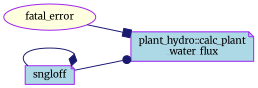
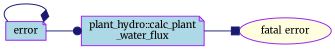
(104, 28) -> (217, 31)
(50, 75) -> (26, 31)
